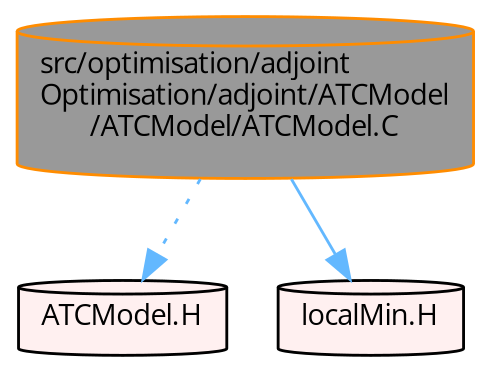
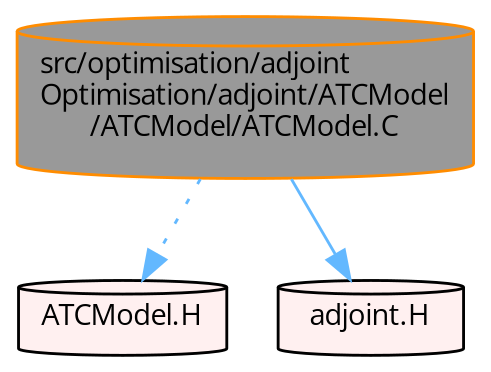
(371, 318) -> (371, 318)
